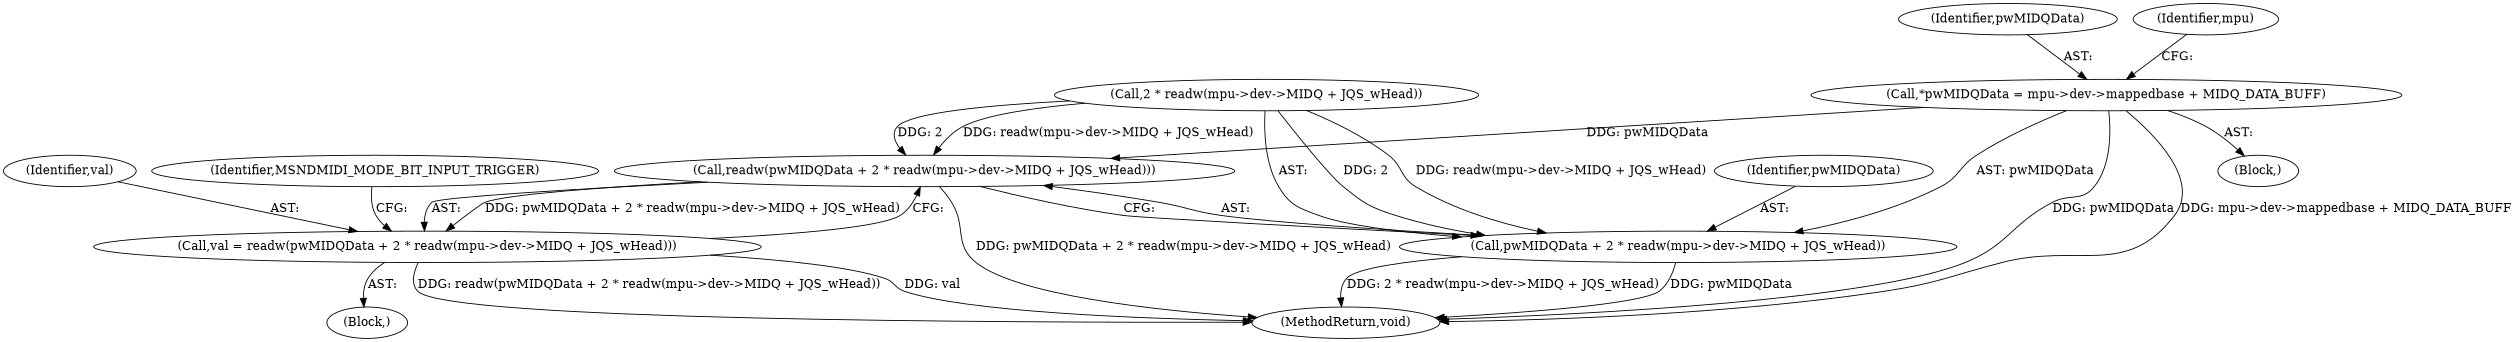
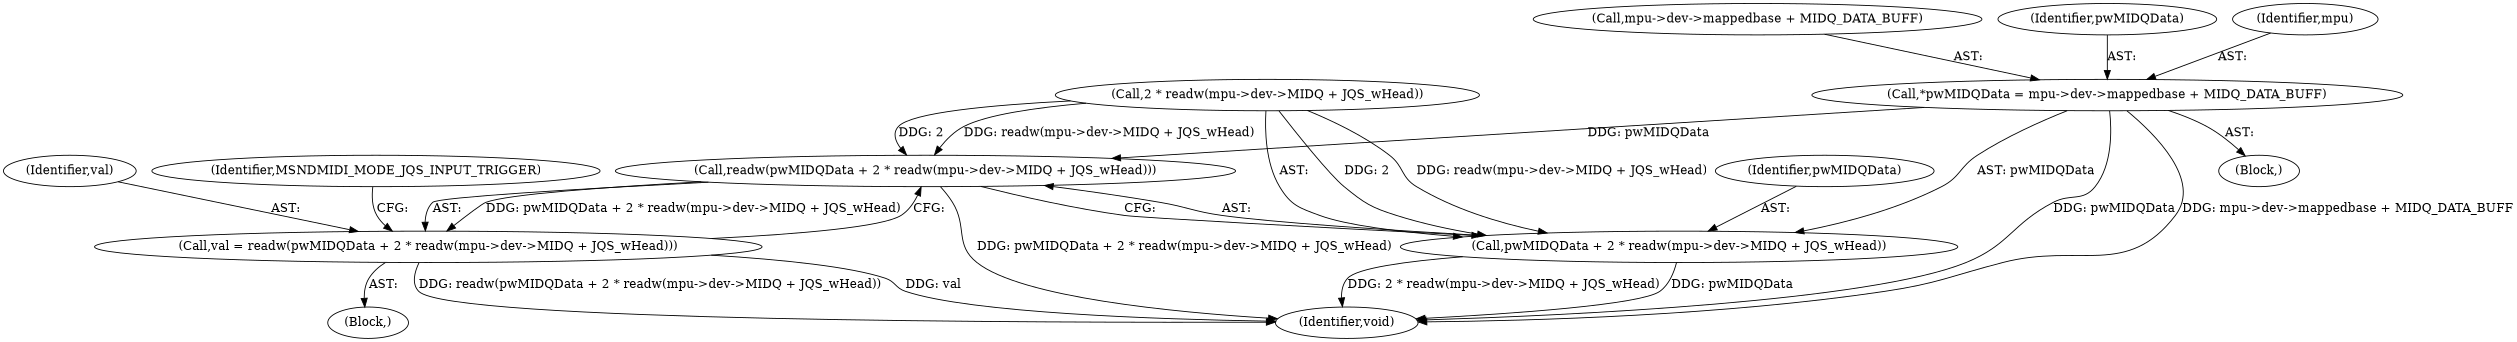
none -> (1758, 19)
(2179, 57) -> (2235, 57)
(375, 171) -> (376, 171)
(1346, 323) -> (1347, 323)
